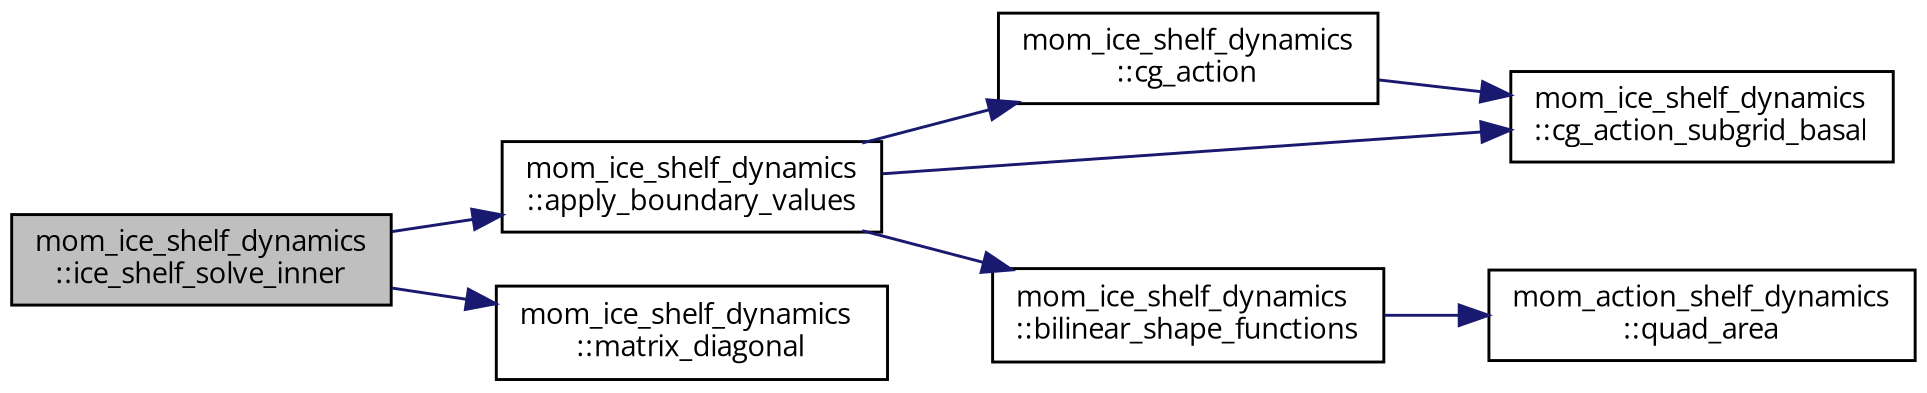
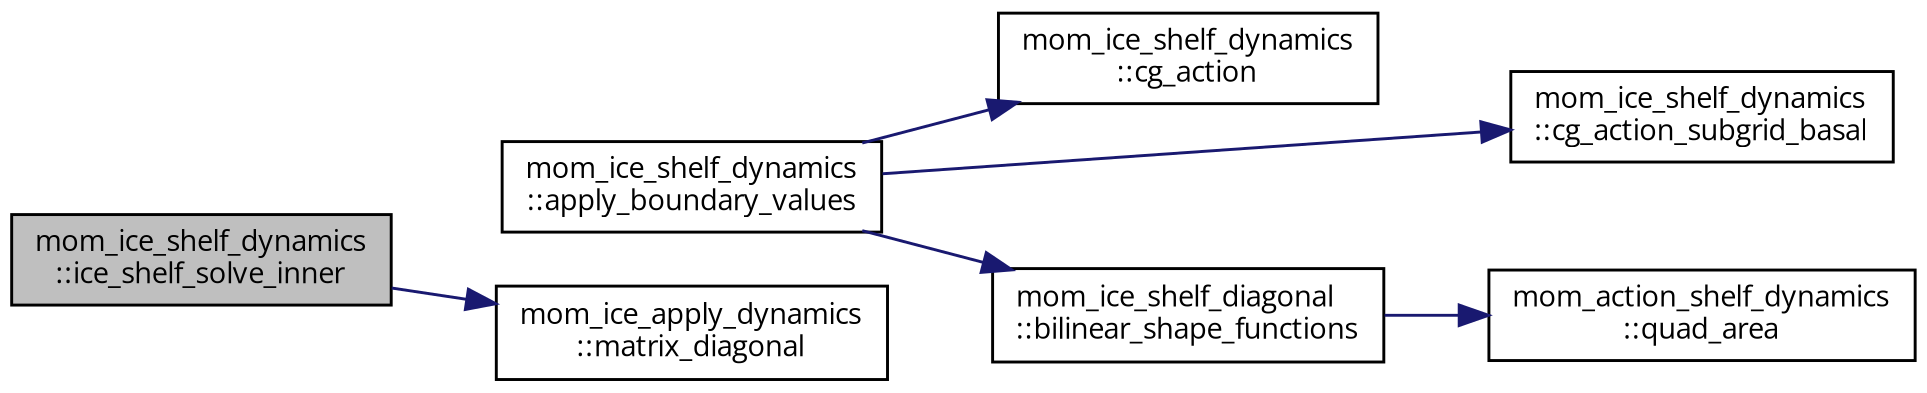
(1430, 86) -> none
(432, 225) -> none
(1188, 315) -> (1188, 315)
(692, 333) -> (692, 333)
